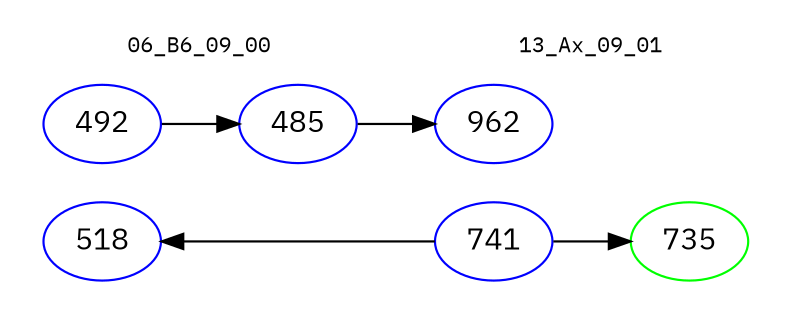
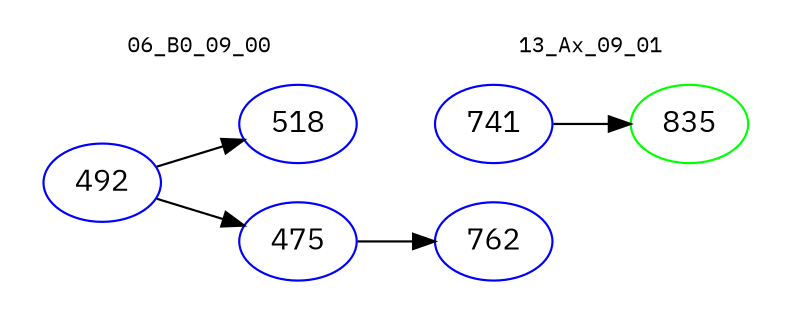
(200, 47) -> (200, 47)
(298, 124) -> (298, 241)
(494, 124) -> (494, 241)
(309, 241) -> (190, 156)
(689, 241) -> (689, 124)
